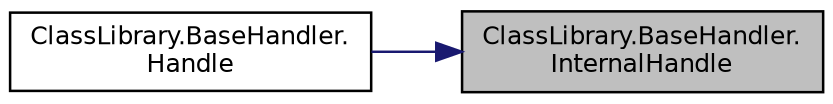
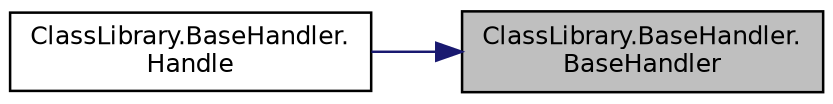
(643, 52) -> (643, 52)
